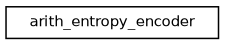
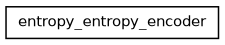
(112, 23) -> (112, 23)
